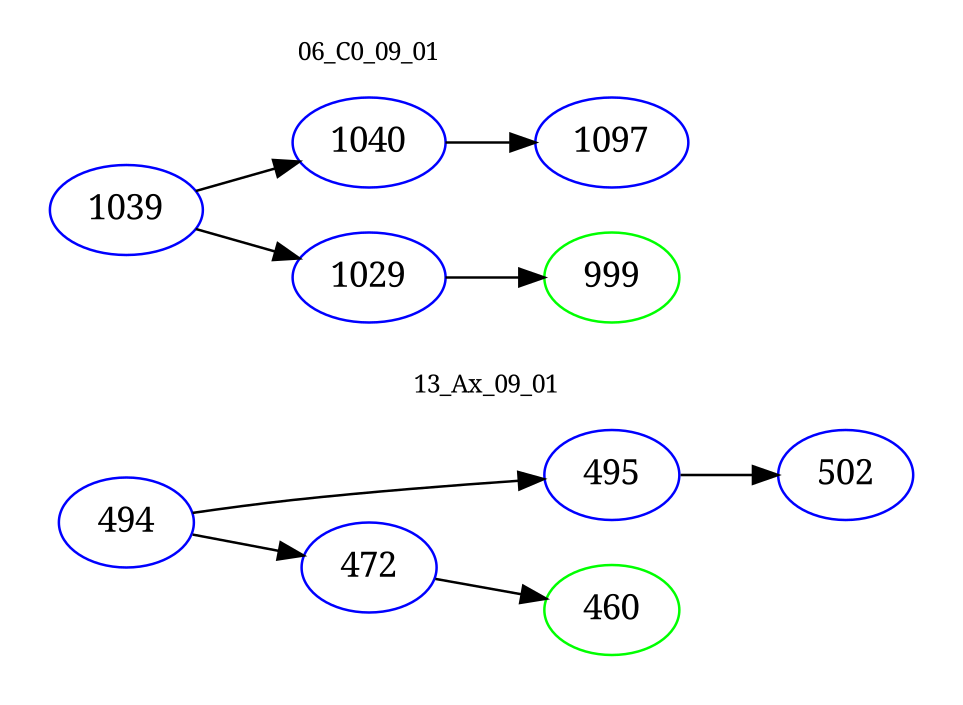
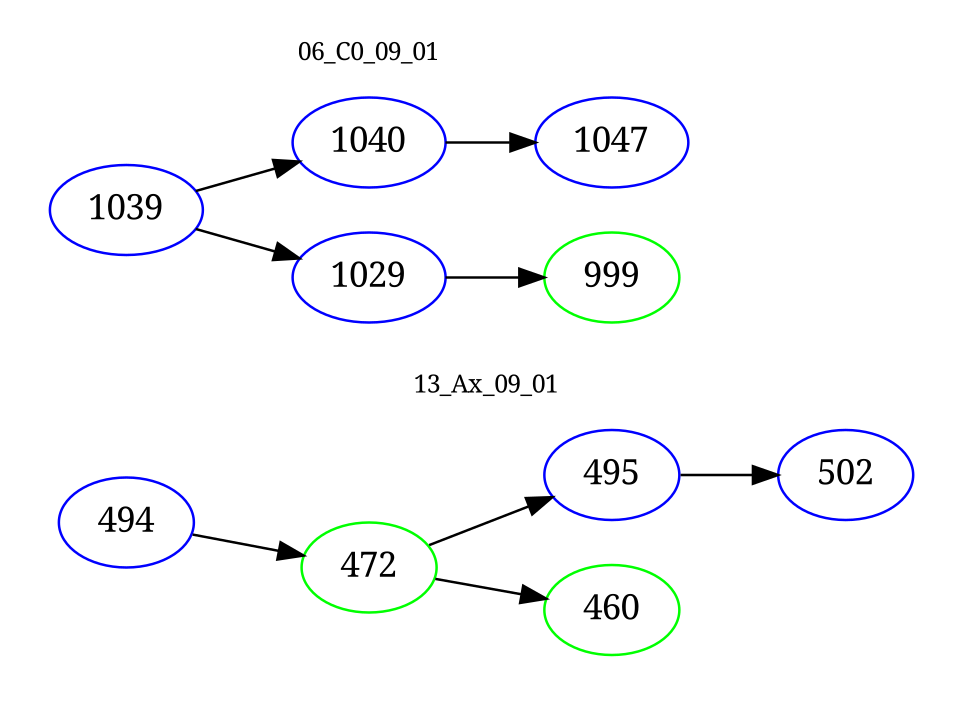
(612, 142) -> (612, 142)
(355, 494) -> (479, 526)
(369, 568) -> (369, 568)
